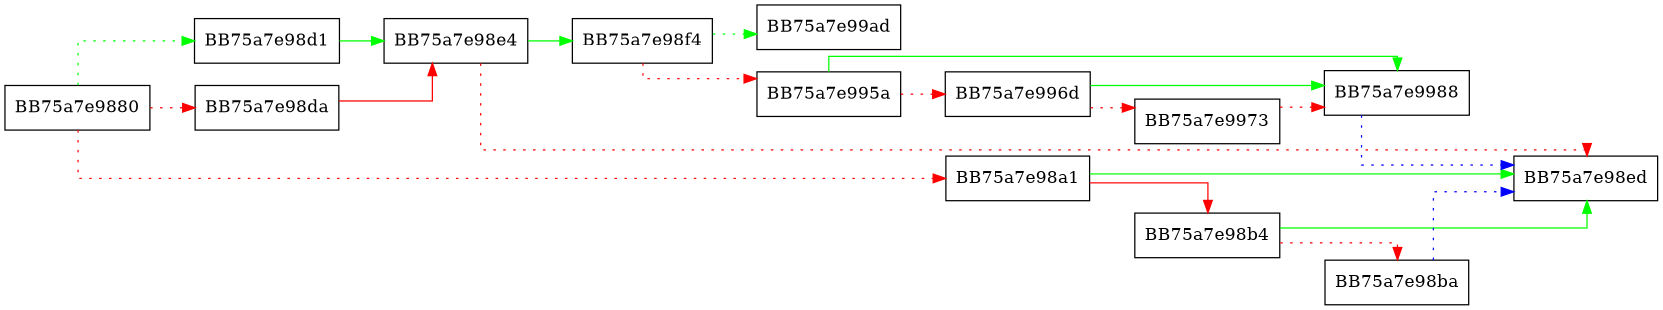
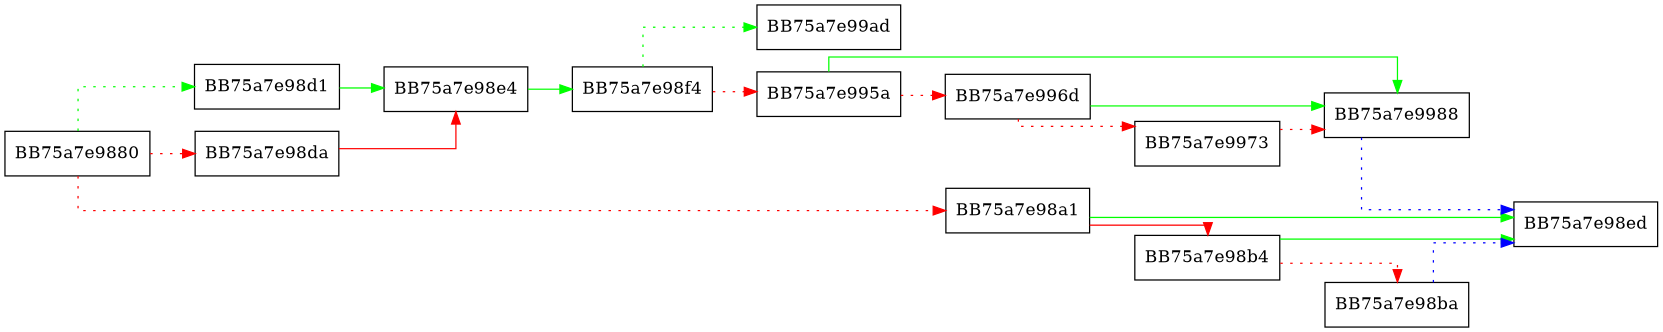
(991, 150) -> none
